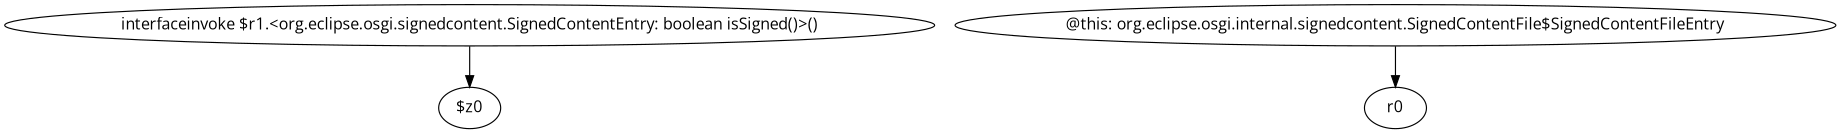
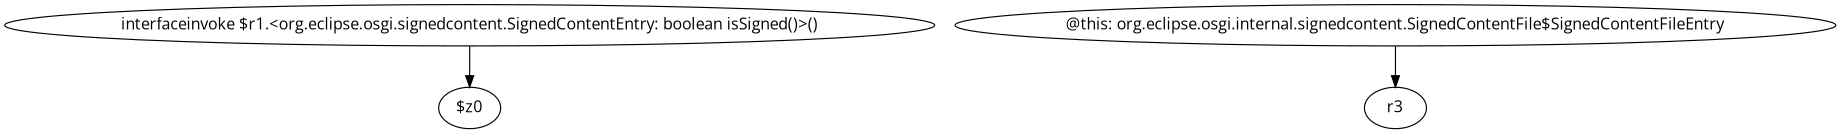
(1395, 108) -> (1395, 108)
